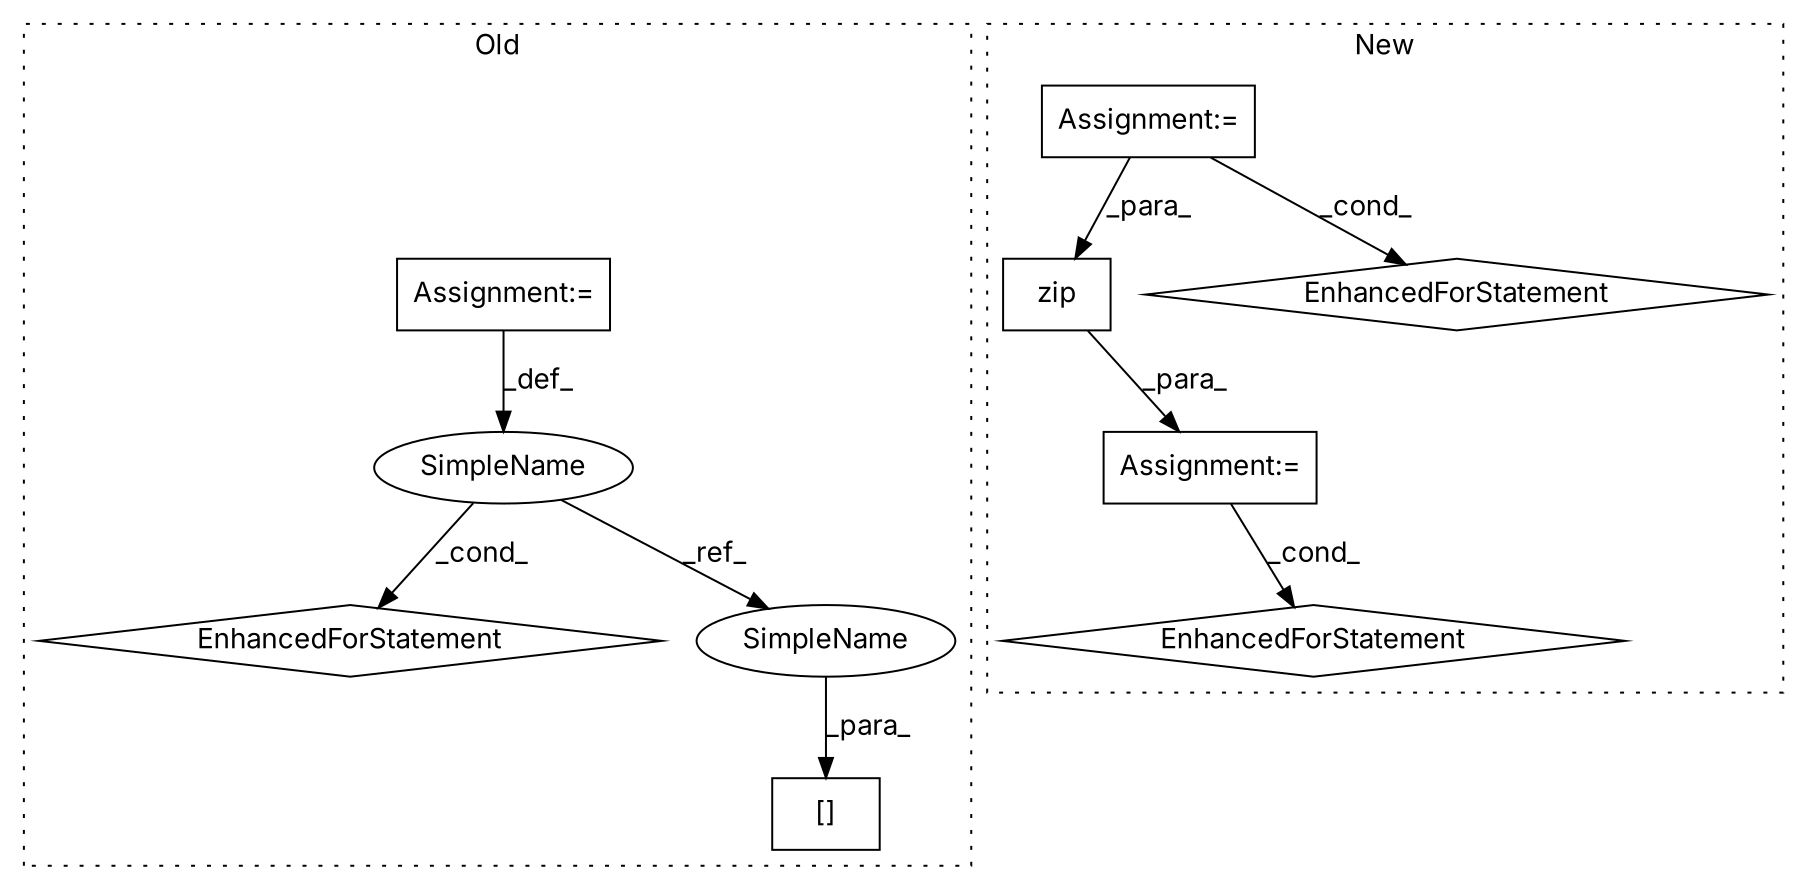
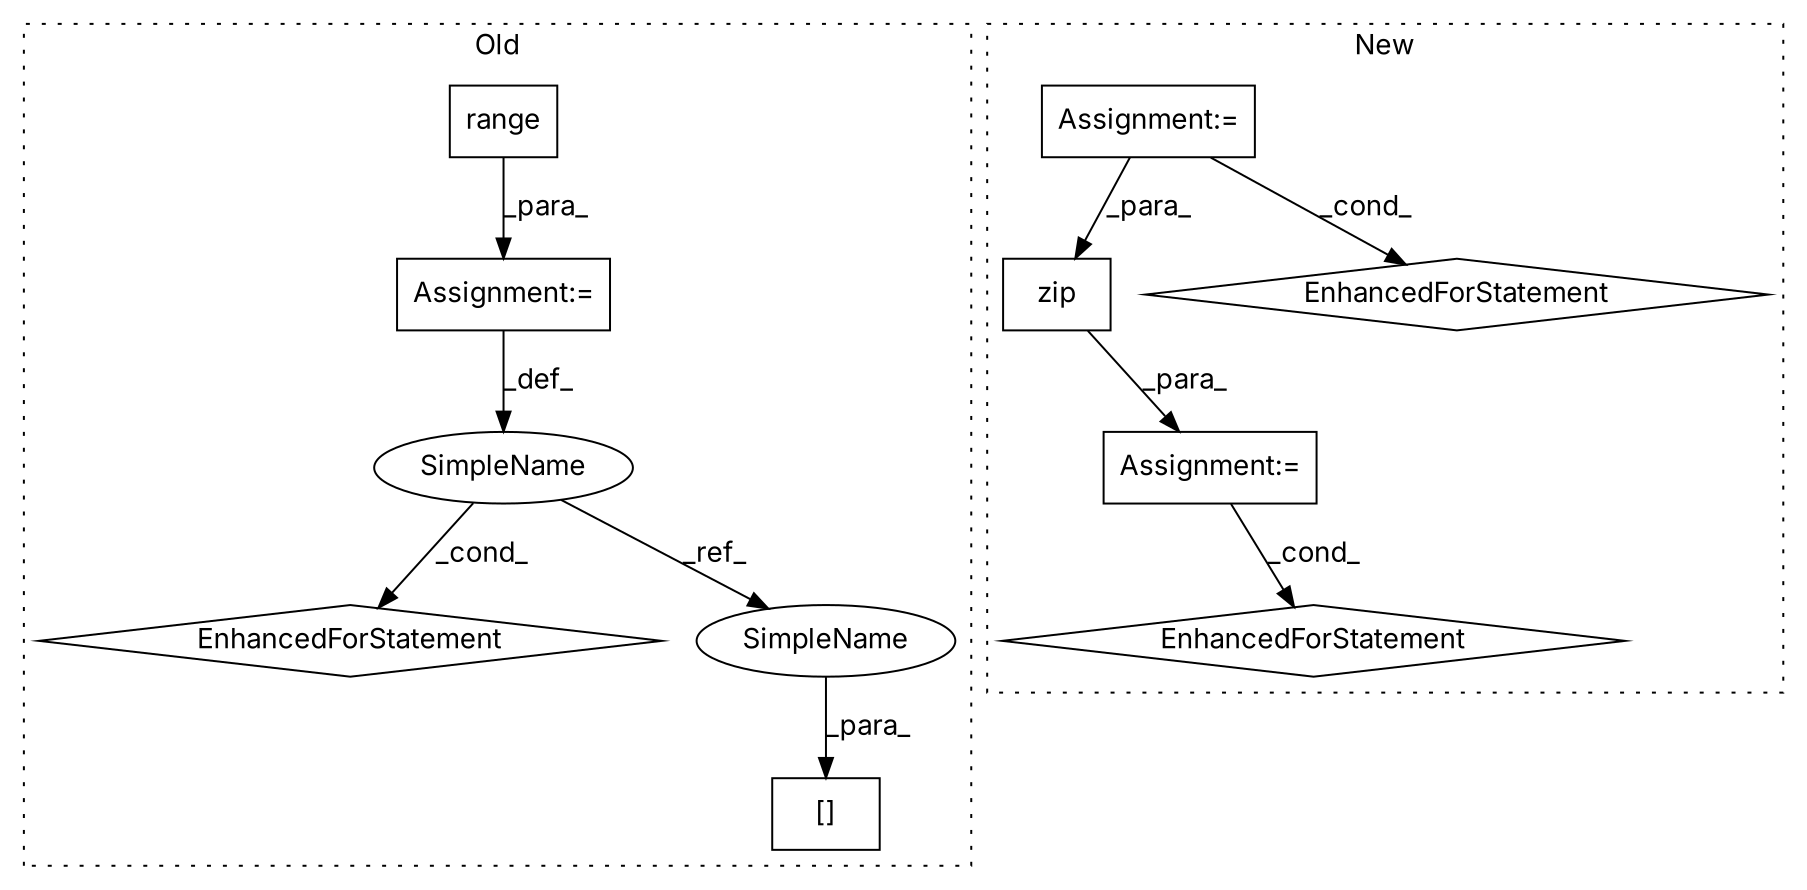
none -> (504, 121)
